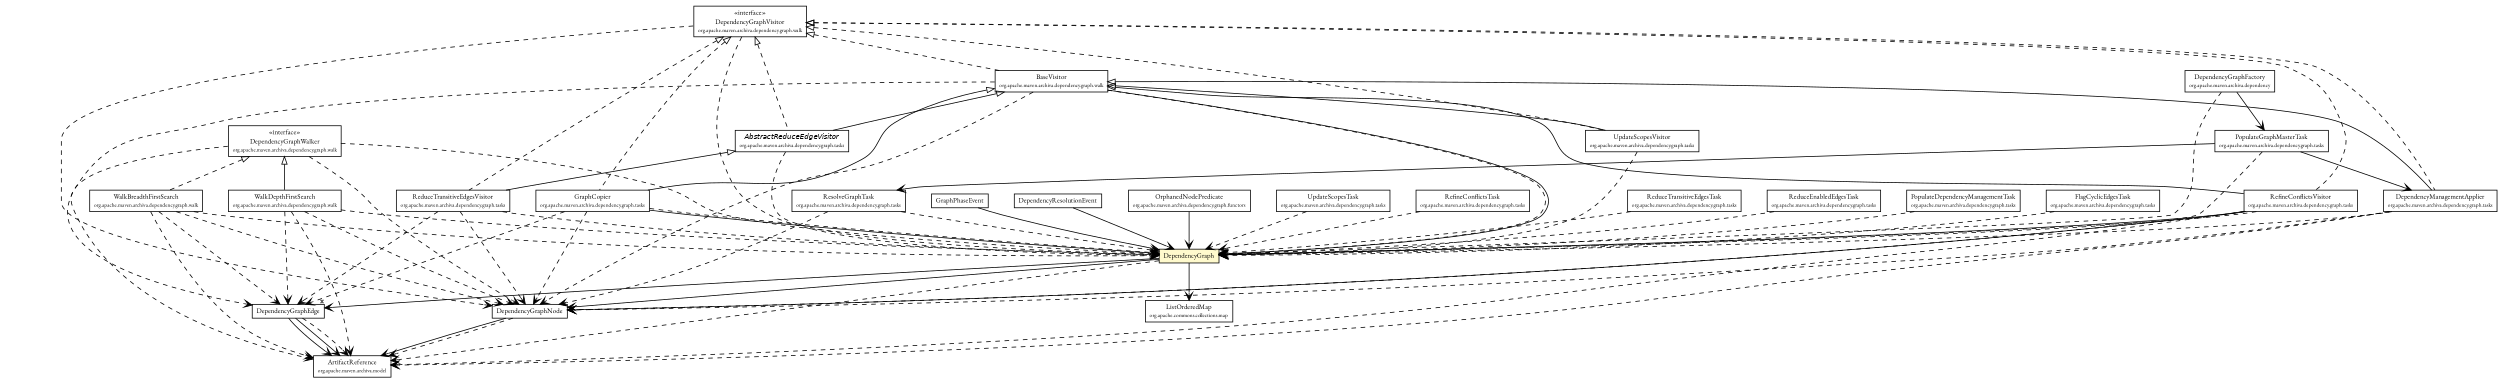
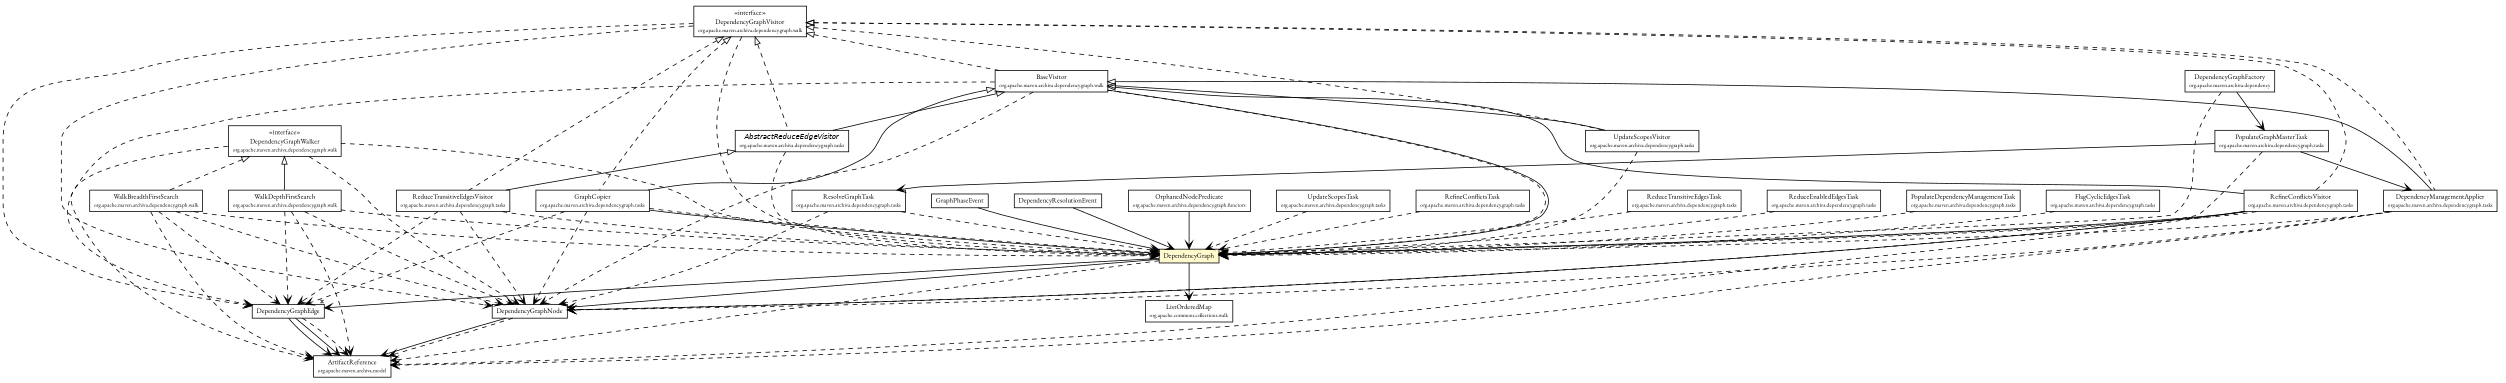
none -> (161, 64)
(1189, 315) -> (1189, 315)
